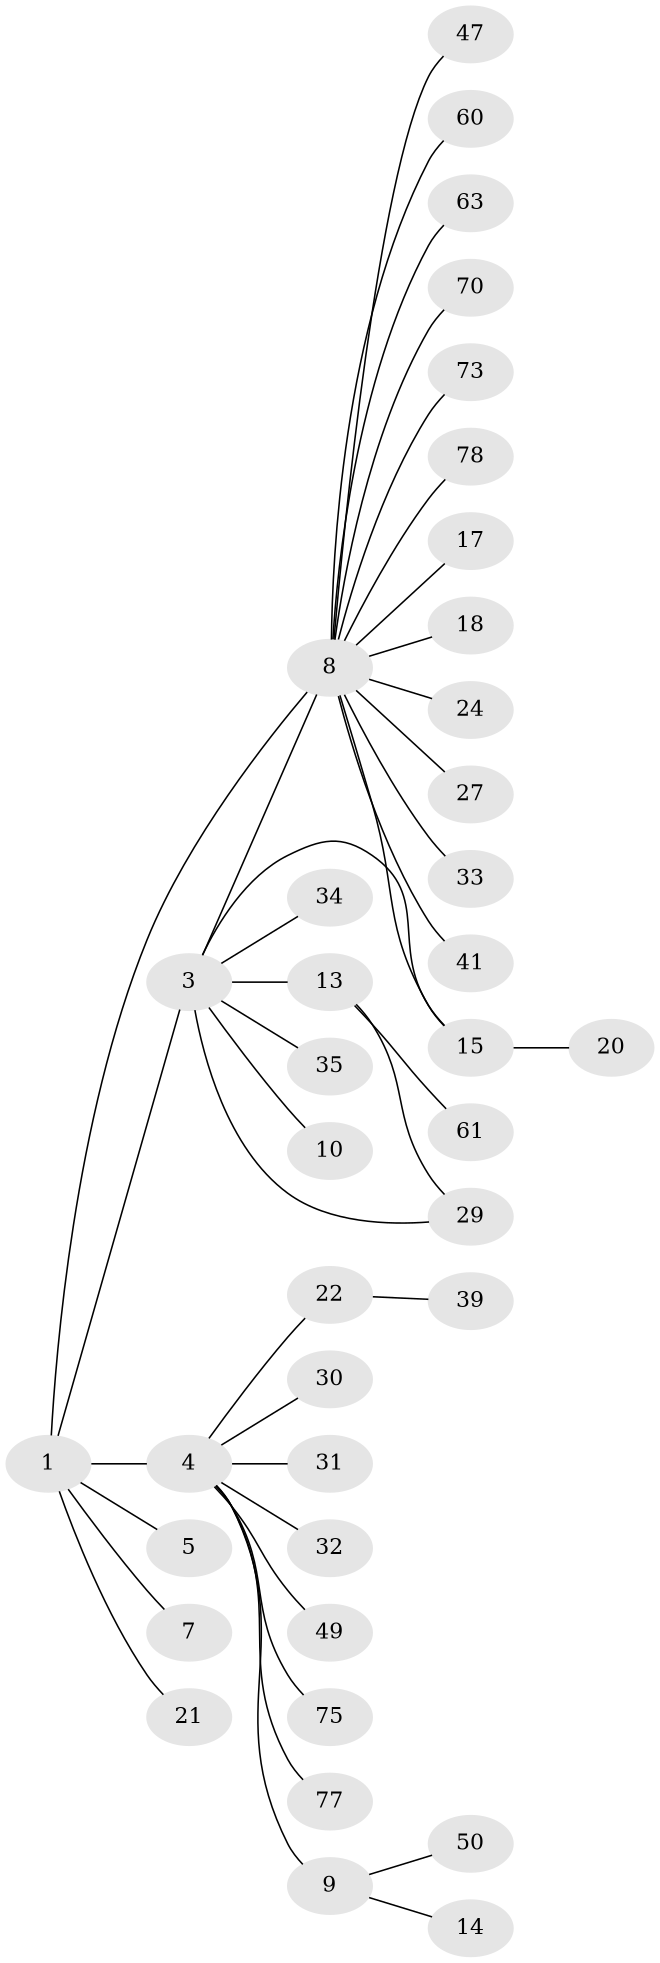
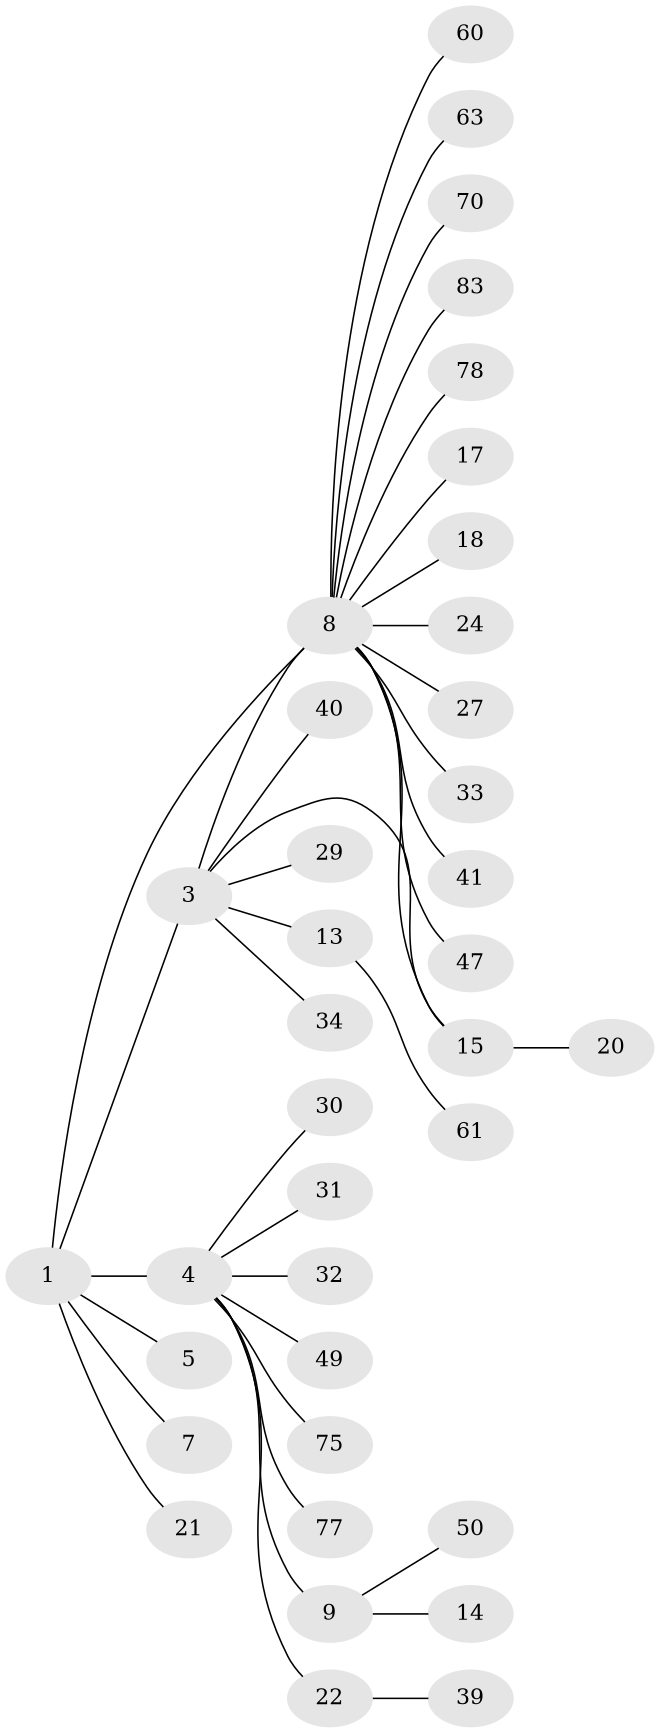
(471, 372) -> (471, 288)
(330, 1067) -> none
(400, 1099) -> none
(330, 1151) -> (330, 710)
